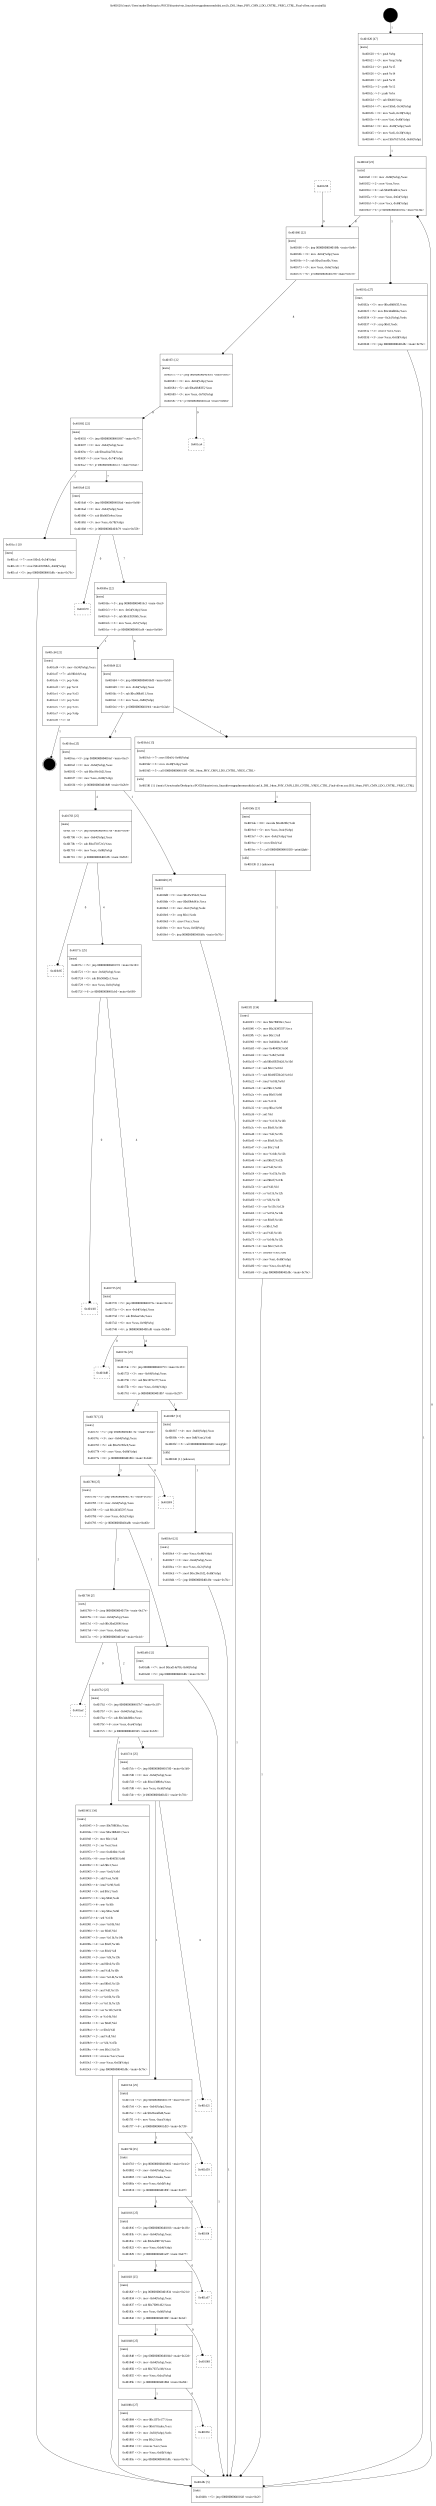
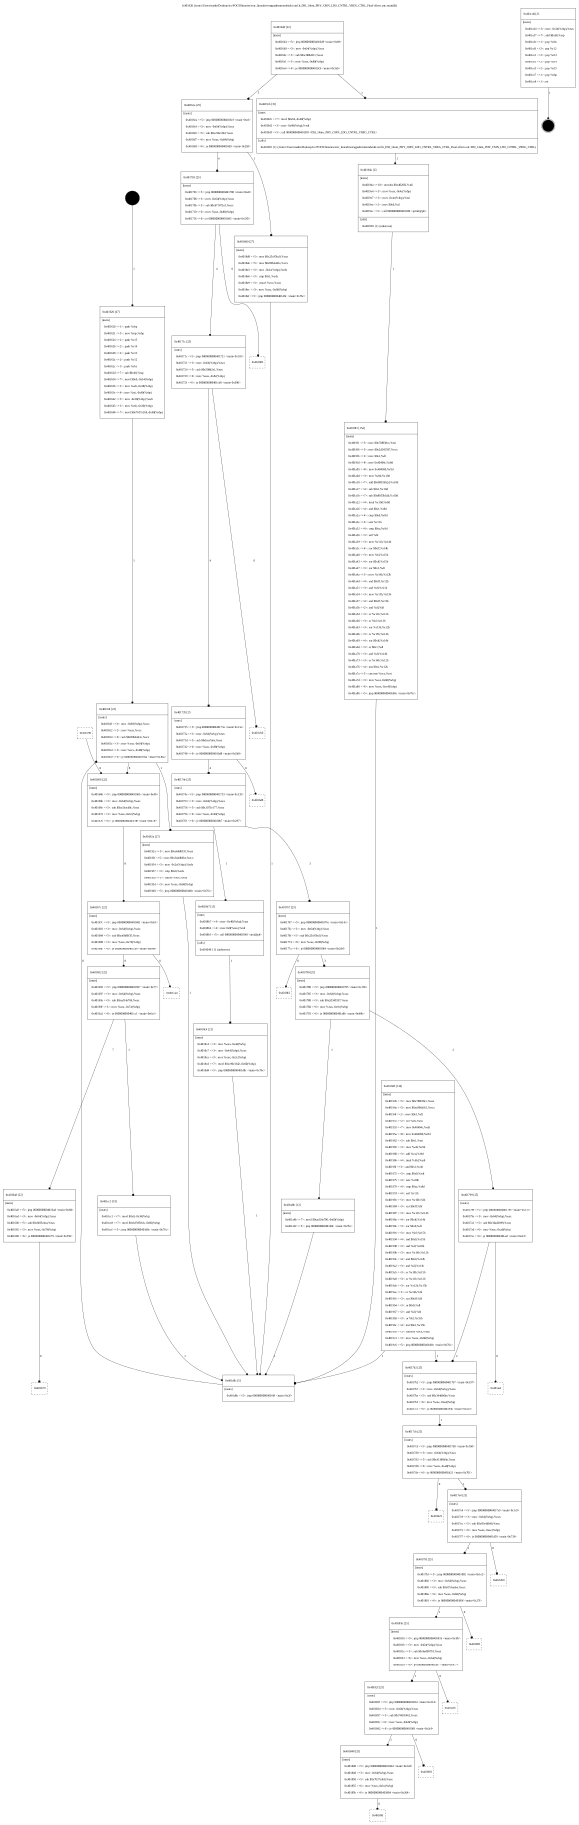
(130, 609) -> none
(114, 1770) -> (436, 1355)
(155, 2432) -> none
